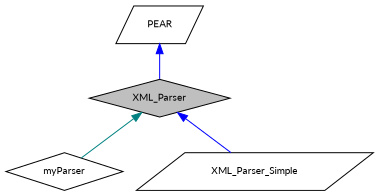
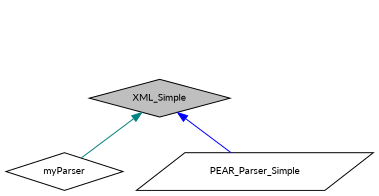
(160, 25) -> none
(160, 98) -> (160, 98)
(255, 172) -> (255, 172)
